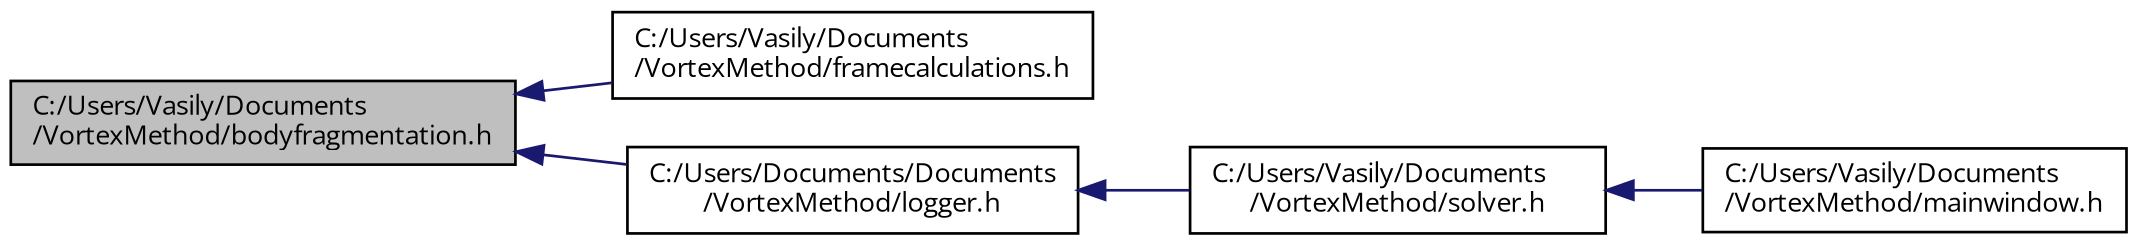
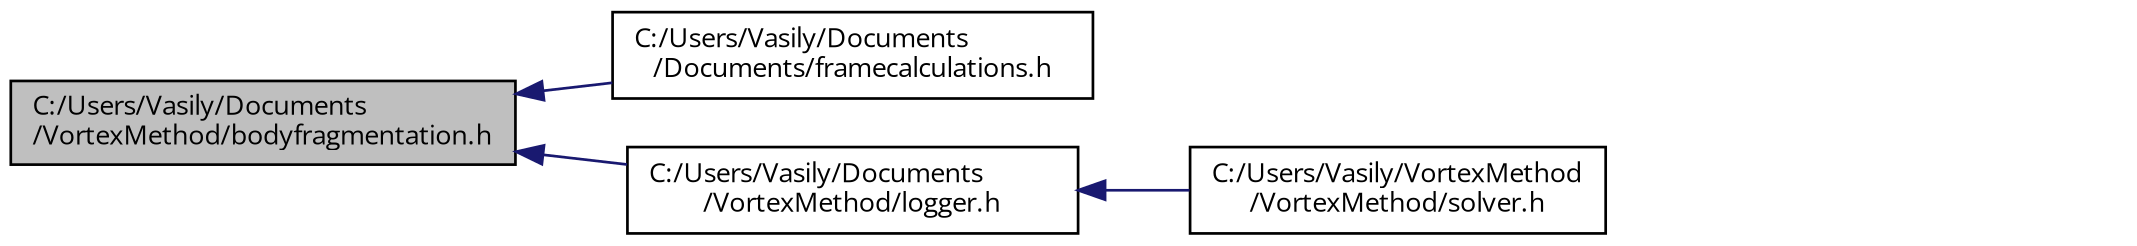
(853, 55) -> (853, 55)
(853, 190) -> (853, 190)
(1398, 190) -> (1398, 190)
(1915, 190) -> none
